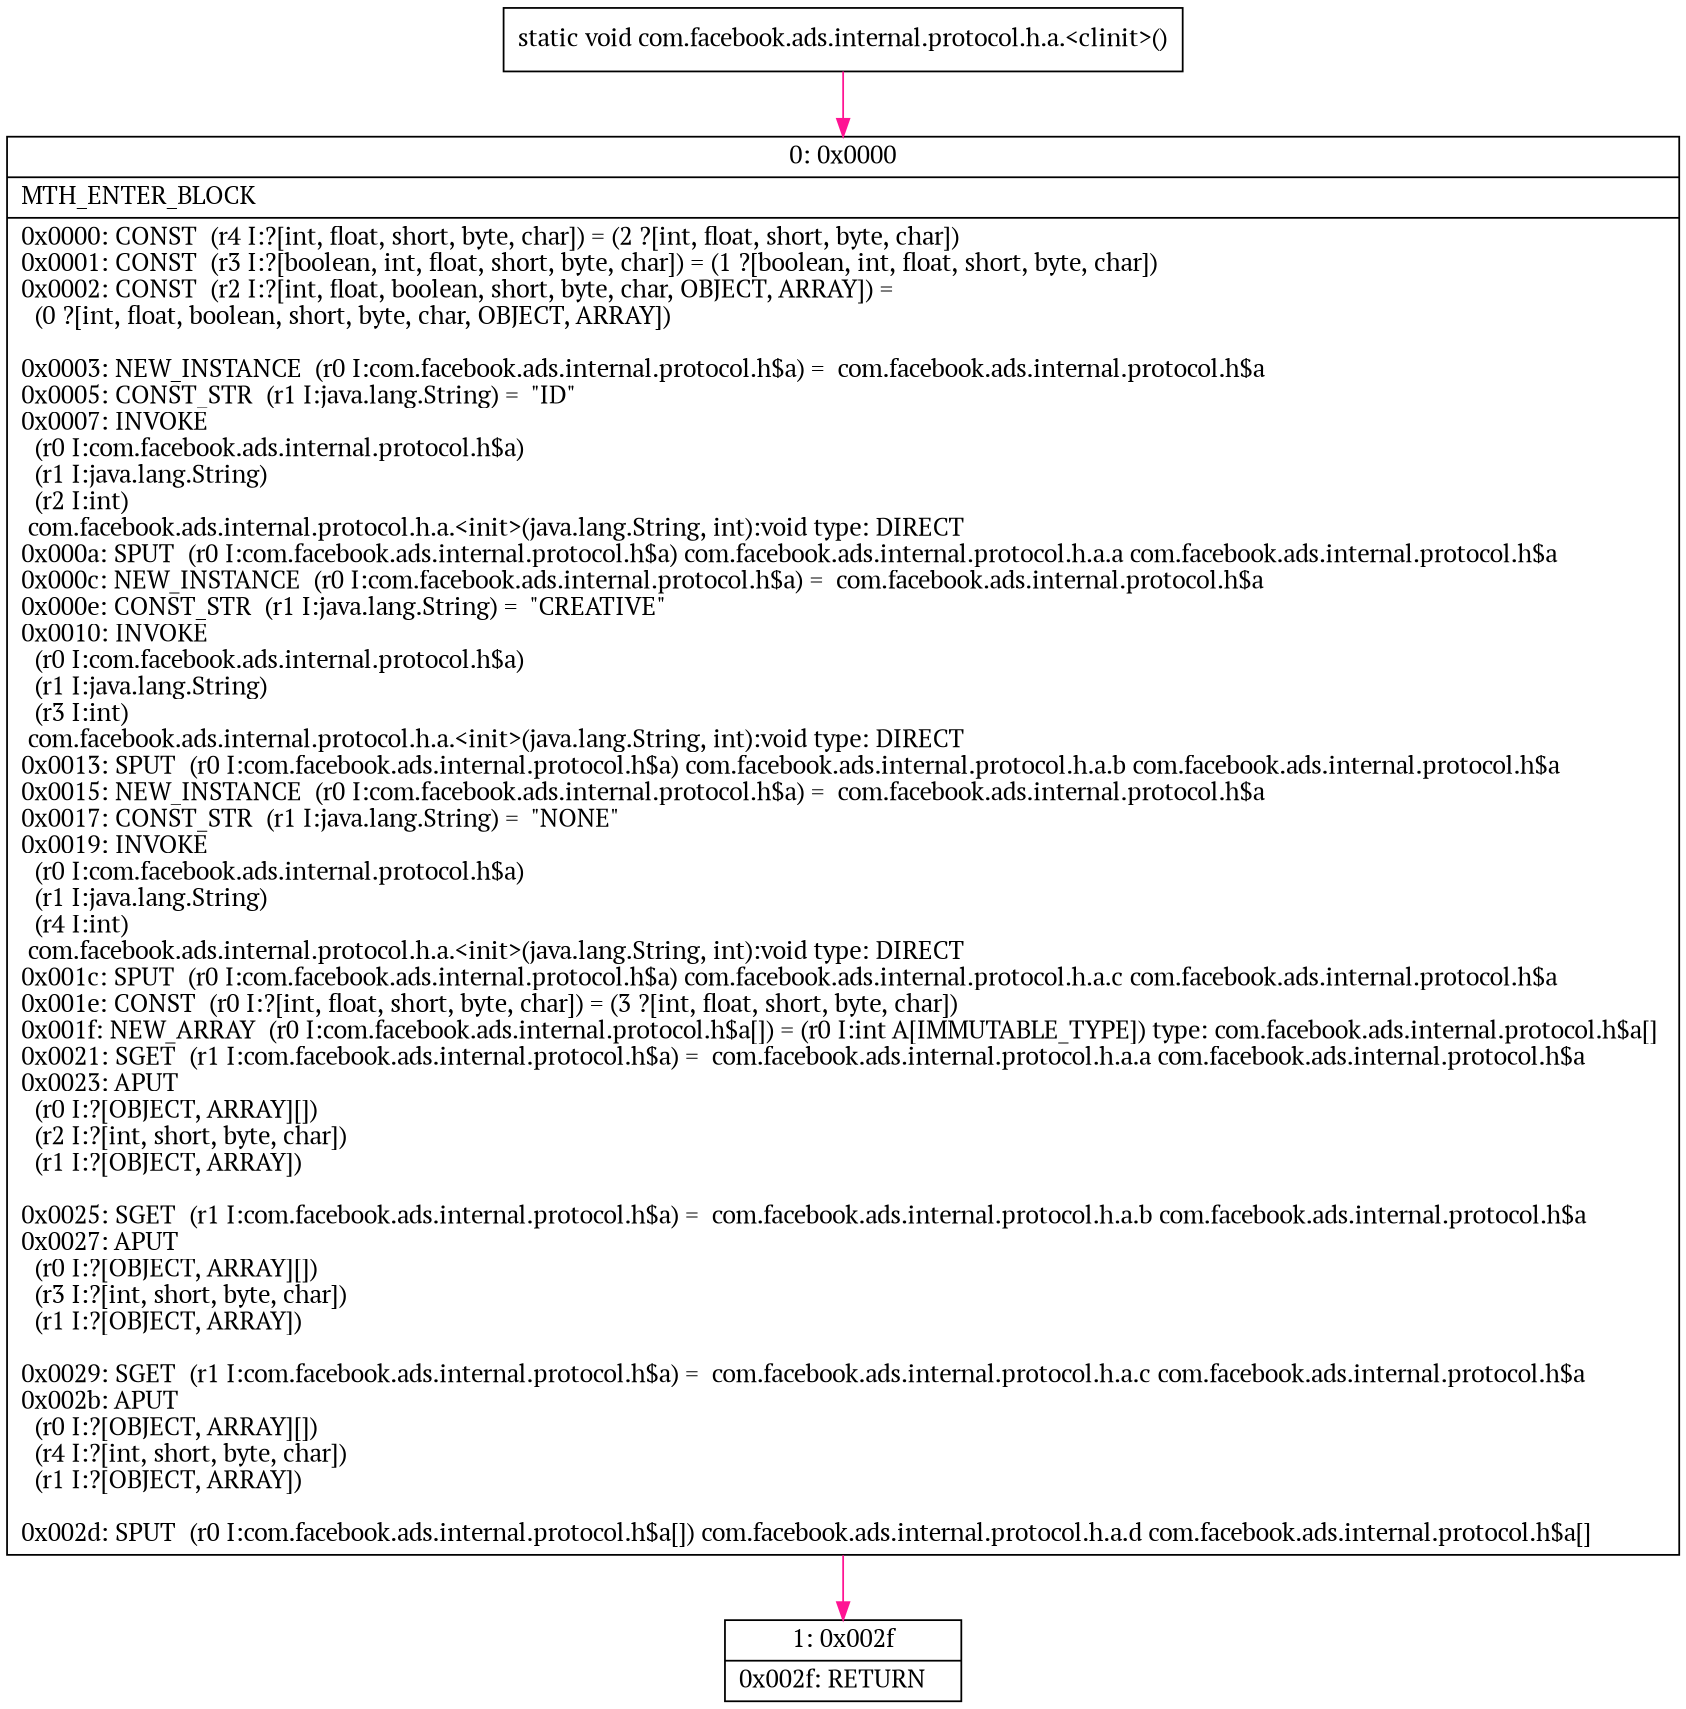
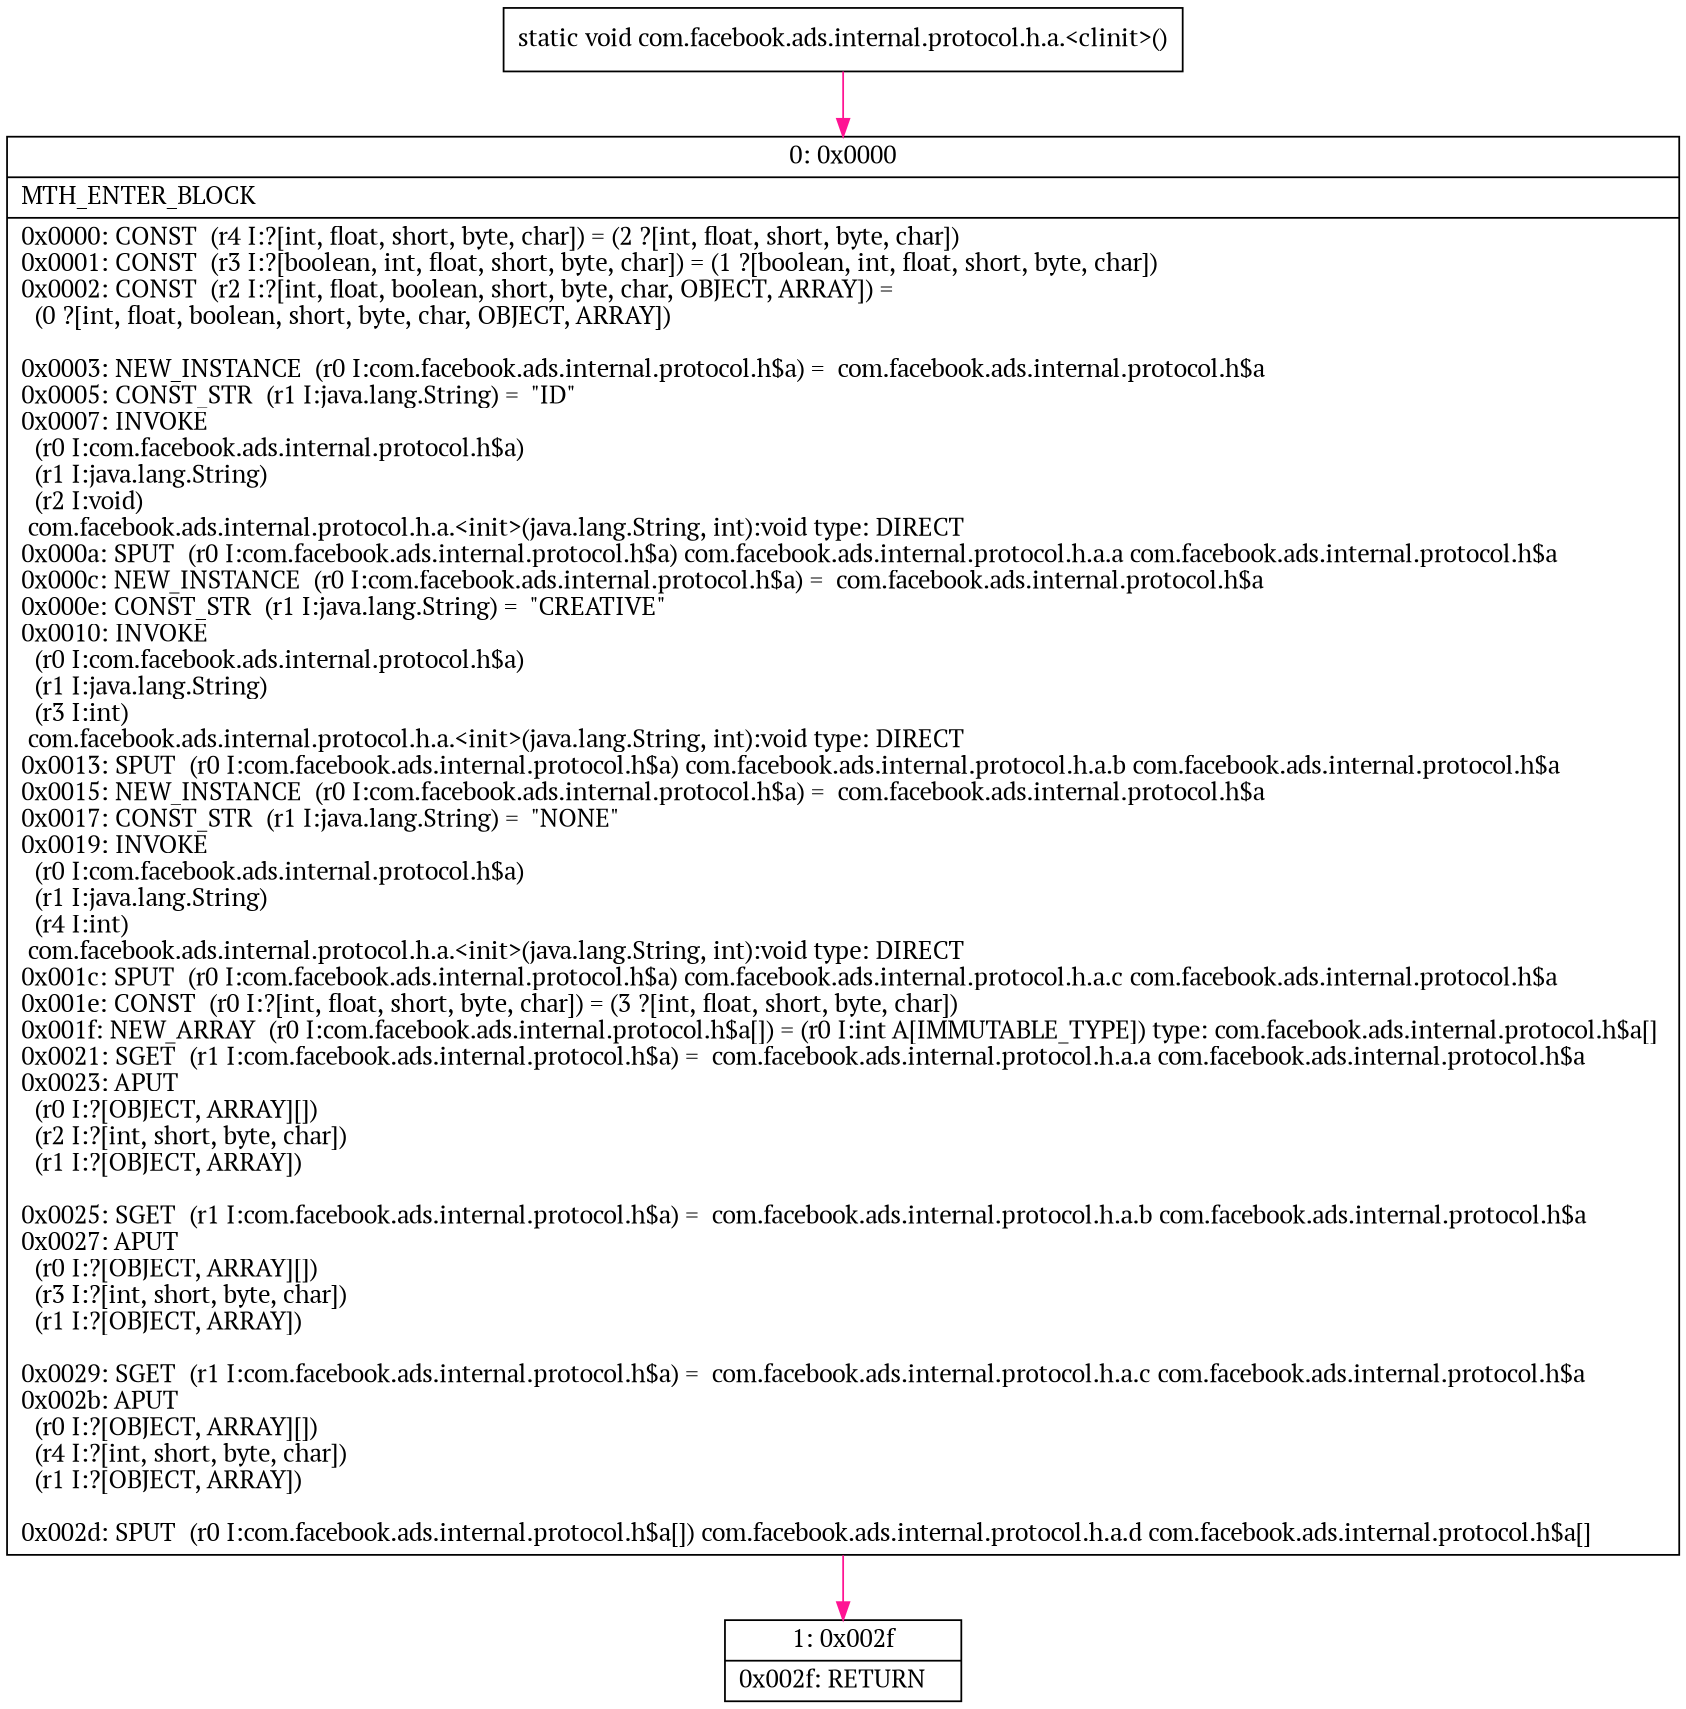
(75, 502) -> (83, 502)
